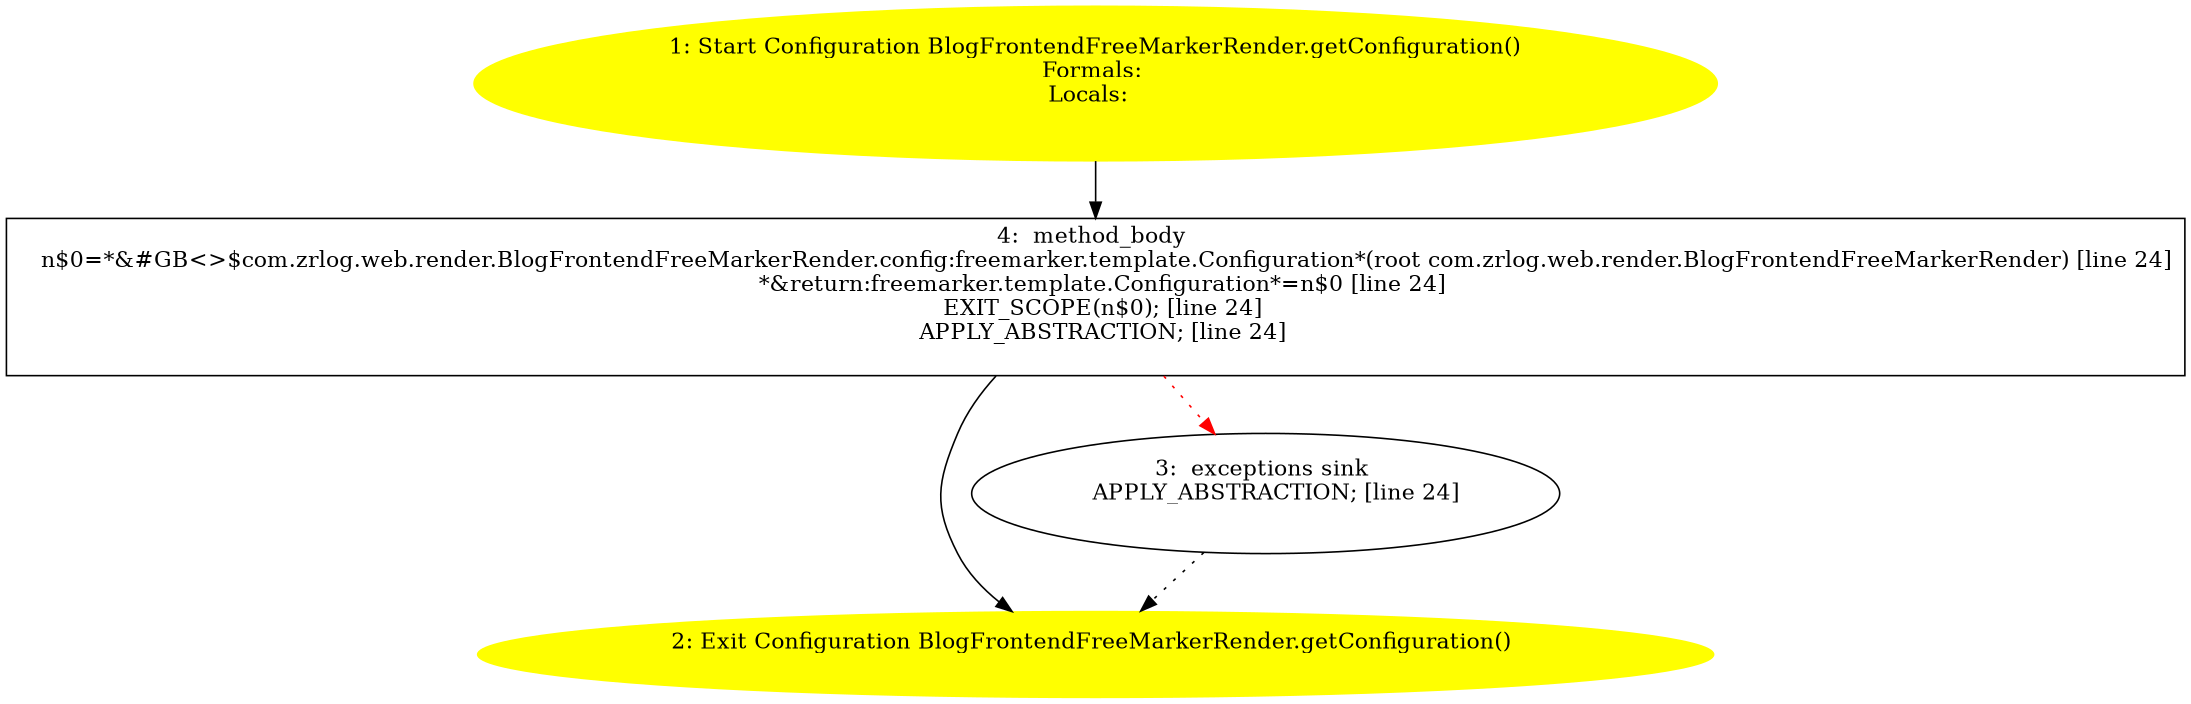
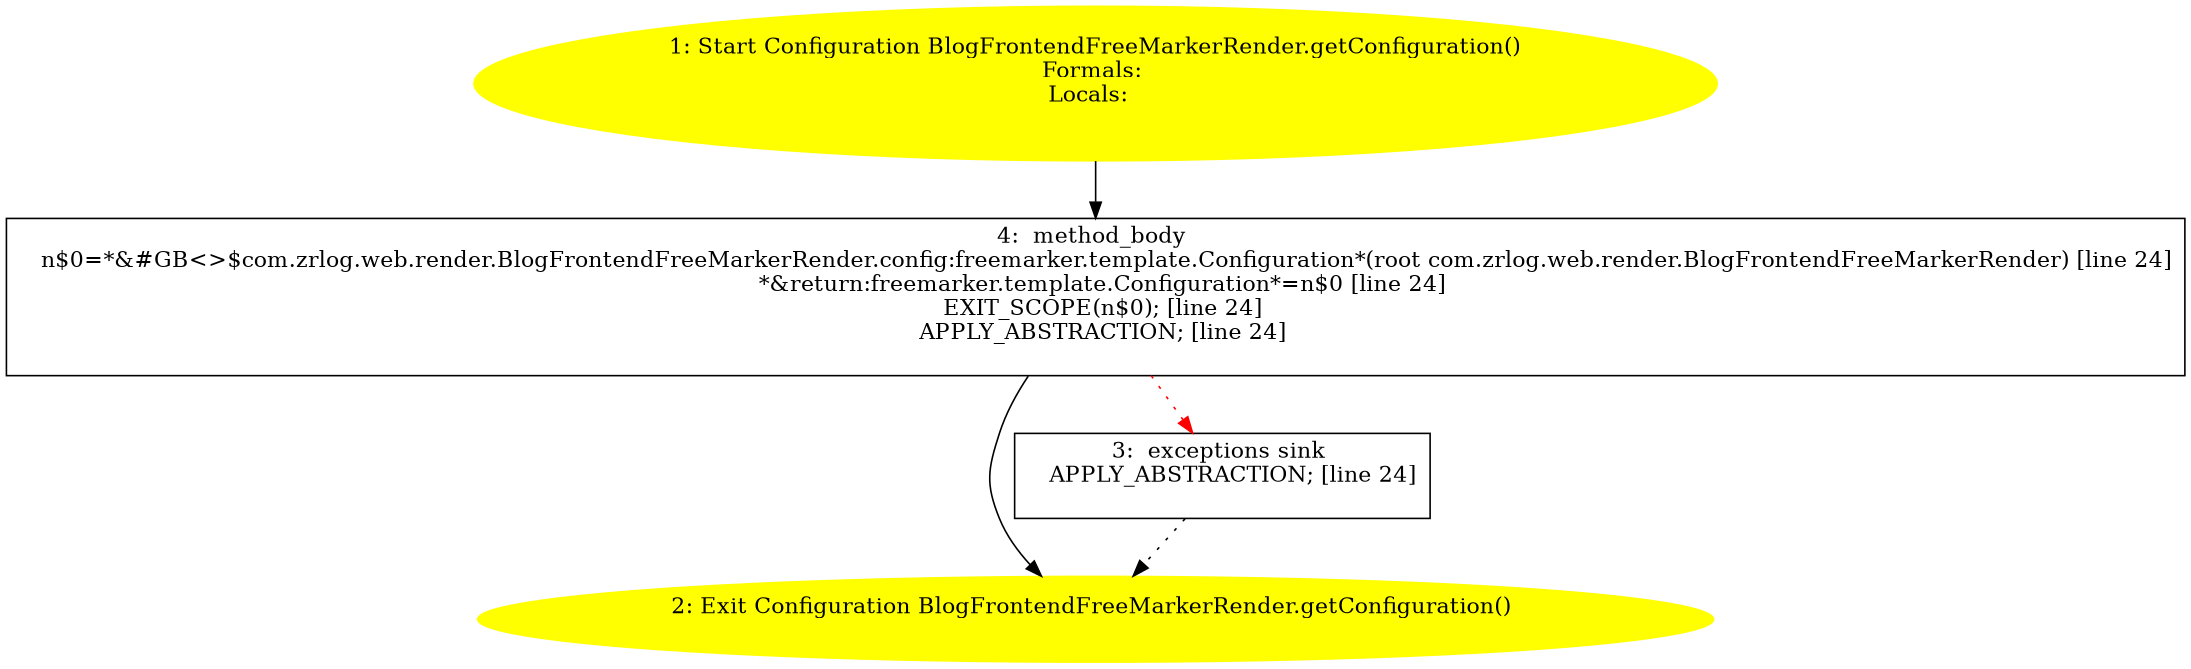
(1266, 494) -> (1222, 476)
